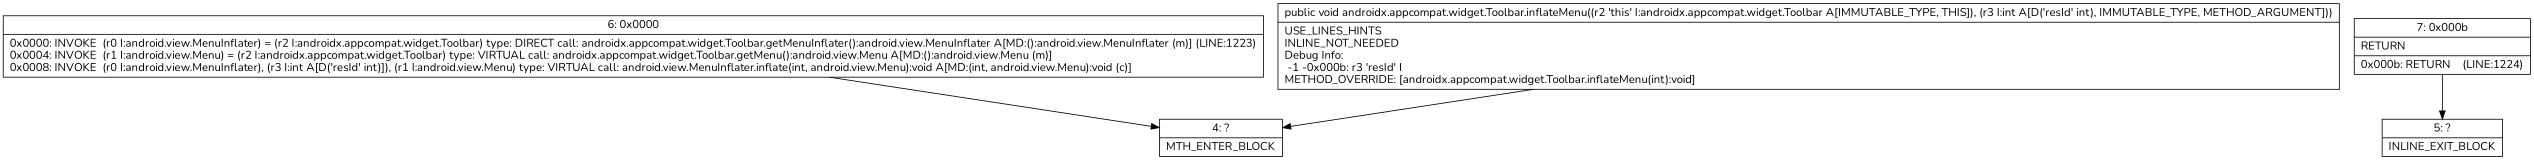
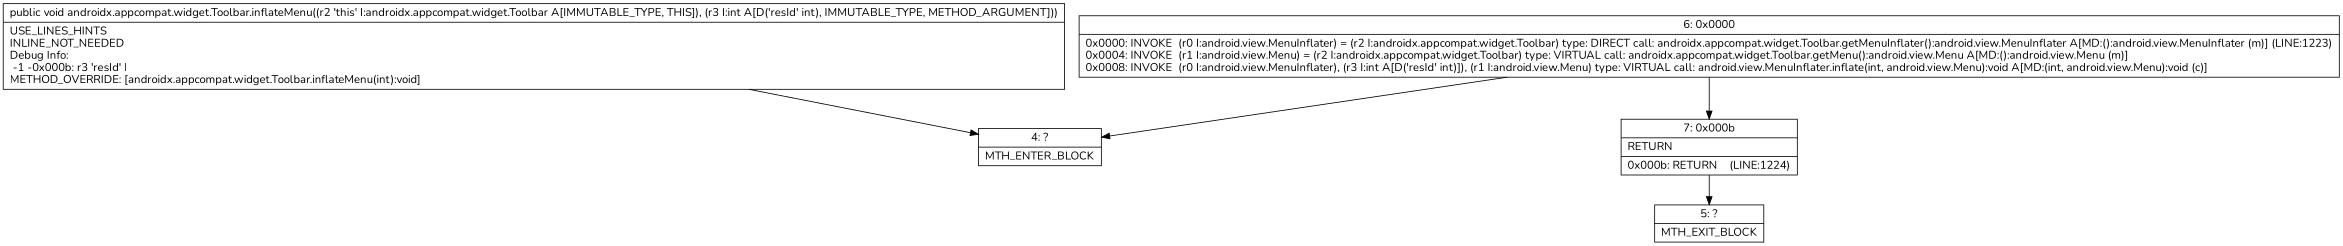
none -> (1709, 94)
(2442, 147) -> (1709, 232)
